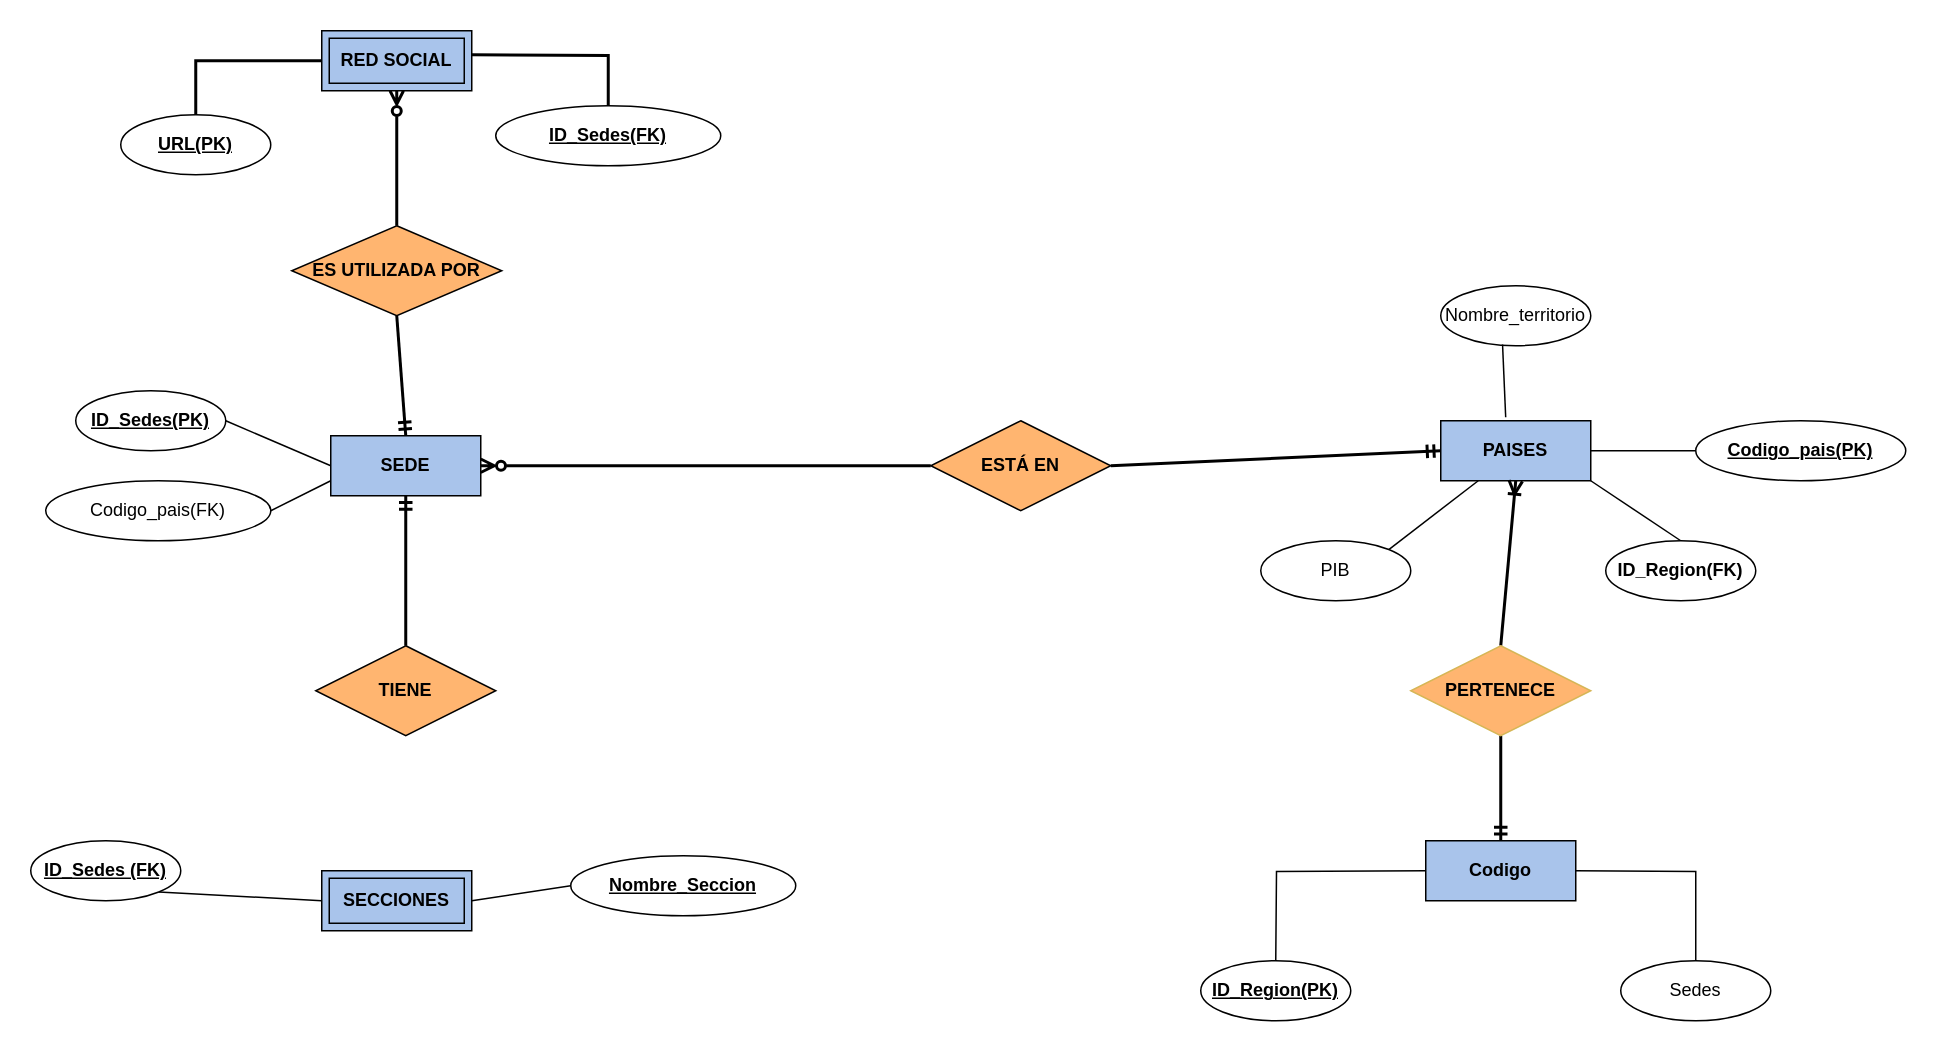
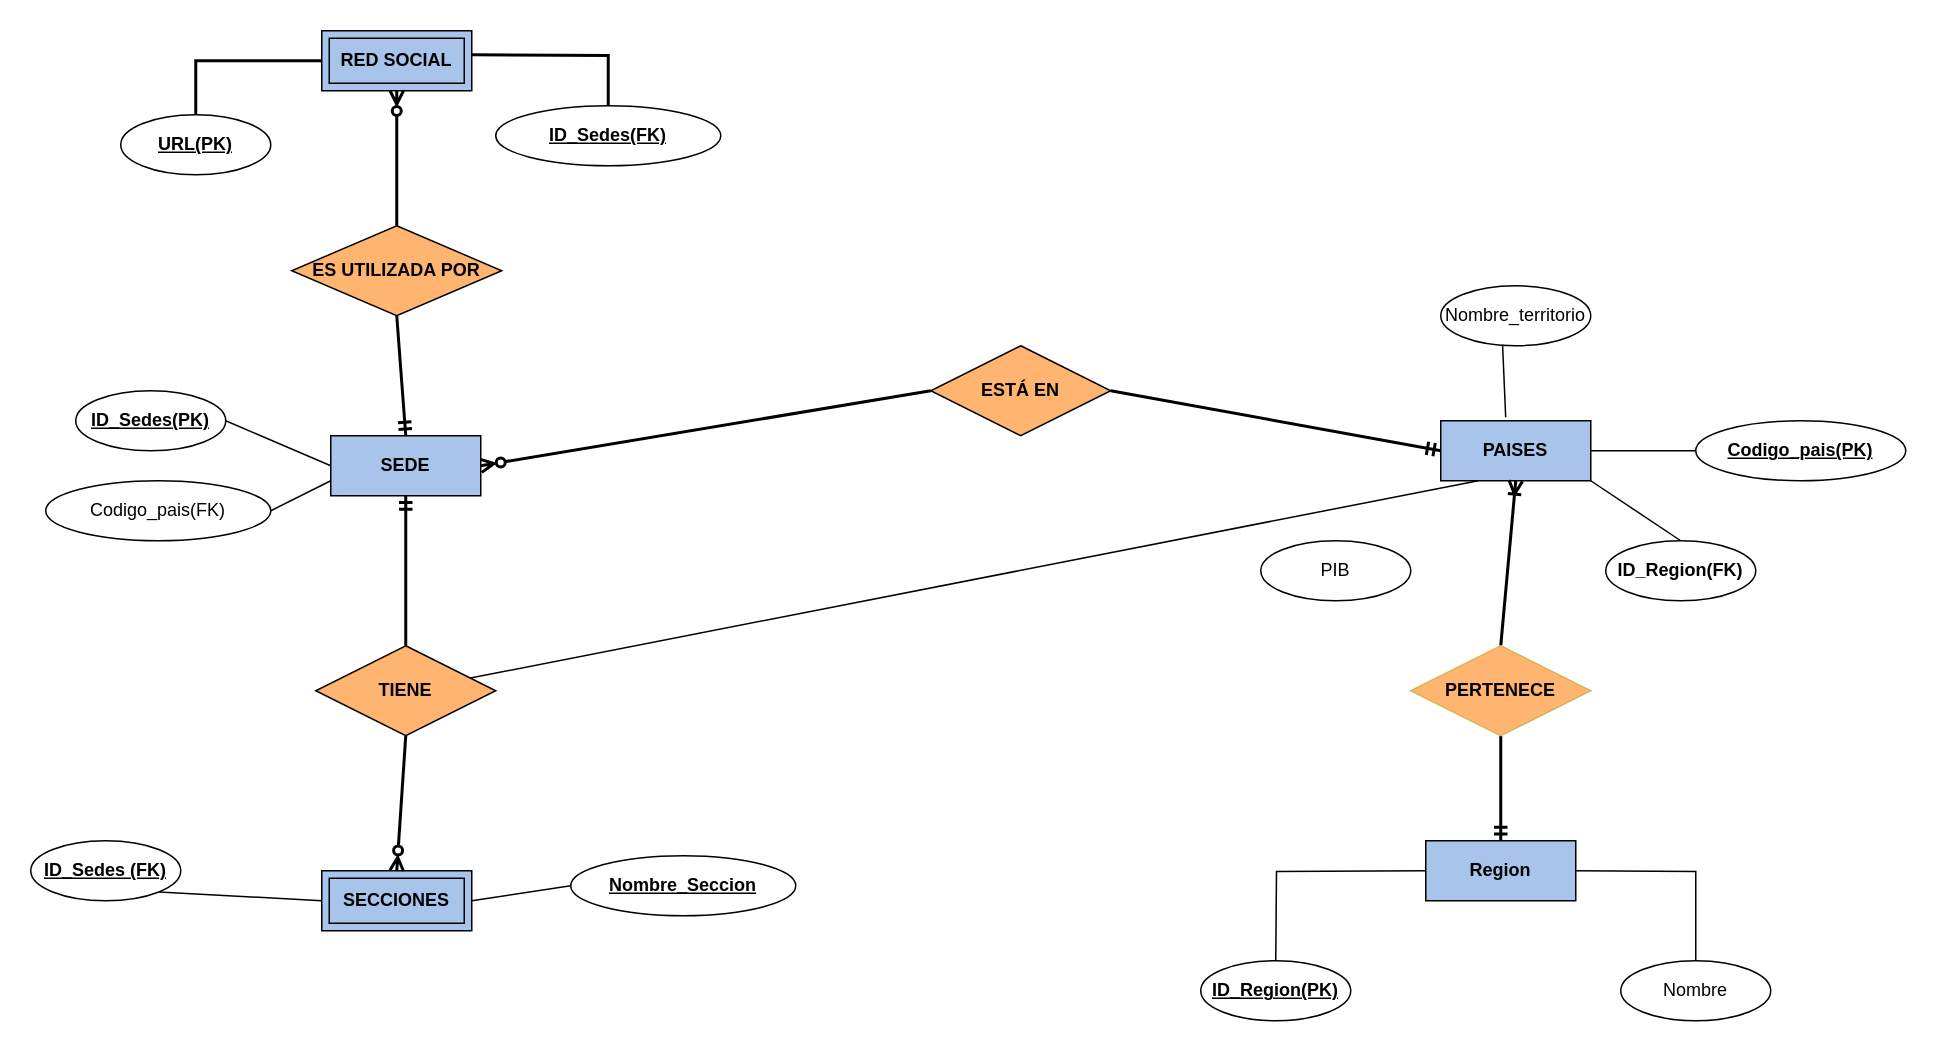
(1021, 466) -> (1021, 391)
(1434, 515) -> (974, 579)
none -> (402, 790)
(1501, 871) -> (1501, 871)
(1696, 991) -> (1696, 991)
